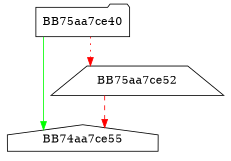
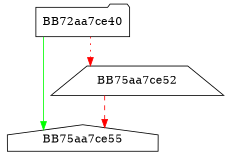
(83, 22) -> (83, 22)
(83, 139) -> (83, 139)
